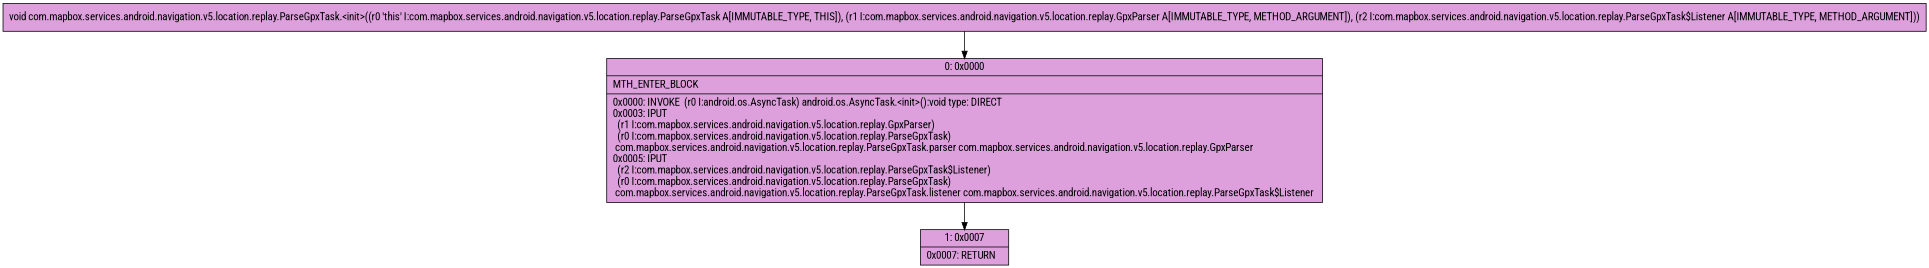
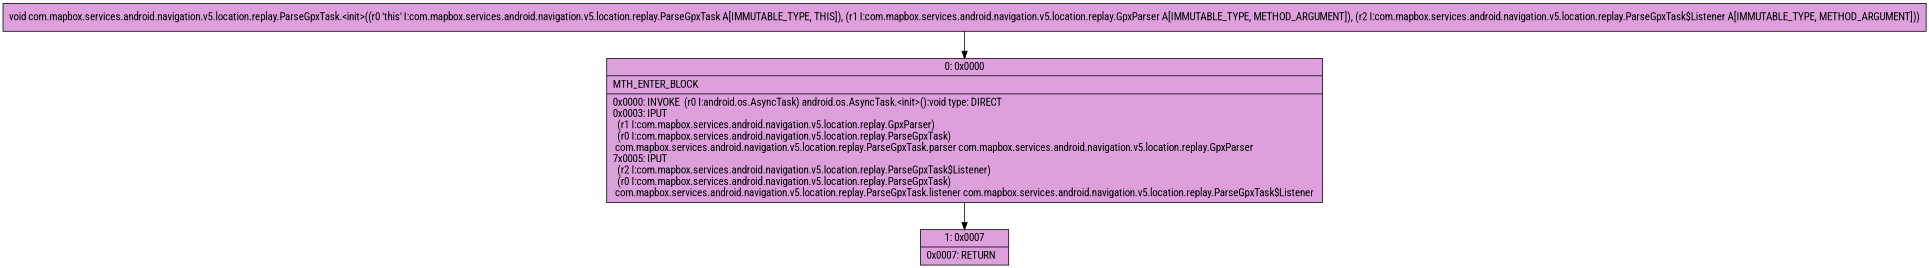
(642, 159) -> (642, 159)
